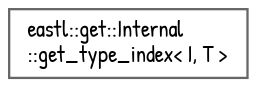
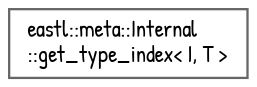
(128, 44) -> (128, 44)
